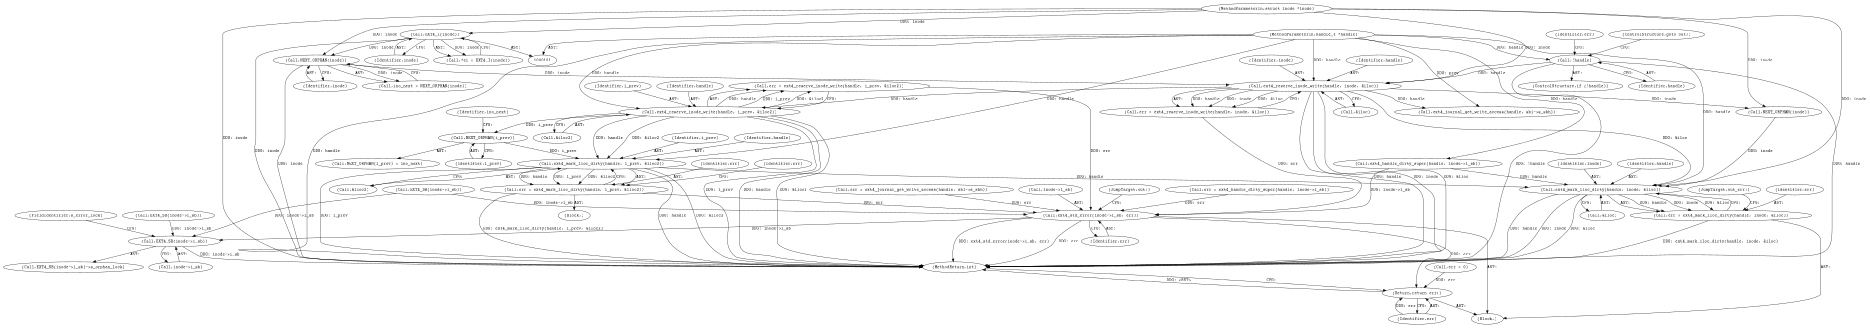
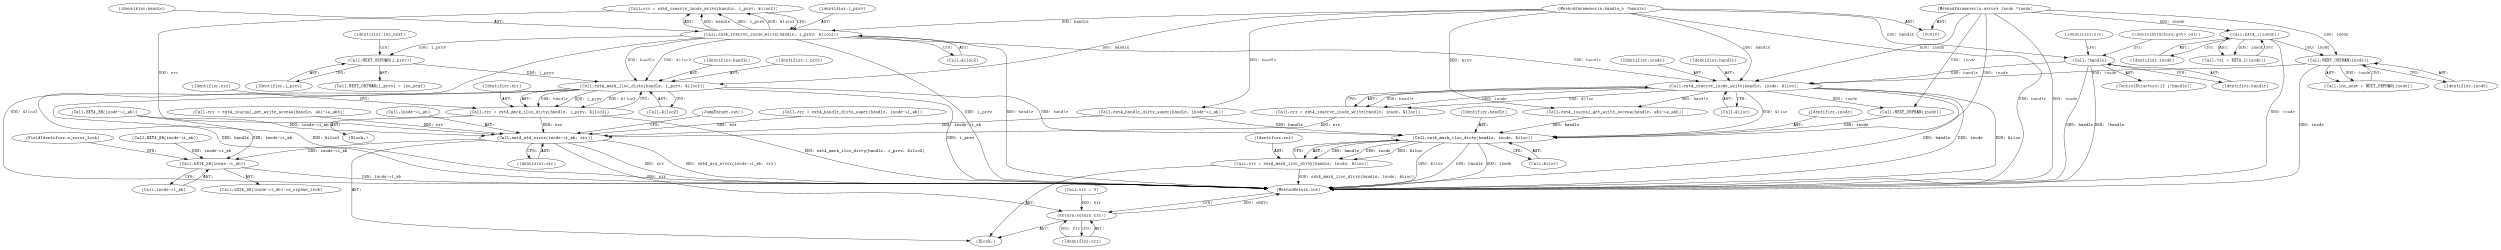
(495, 45) -> (1941, 17)
(1609, 56) -> (1545, 125)
(996, 92) -> (1271, 51)
(1724, 190) -> none
